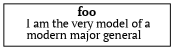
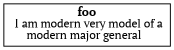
(87, 24) -> (87, 24)
